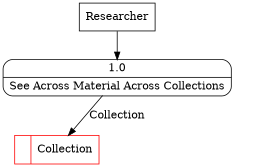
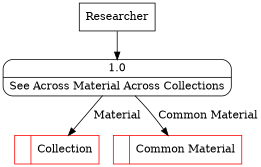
(117, 116) -> (117, 116)
none -> (178, 150)
